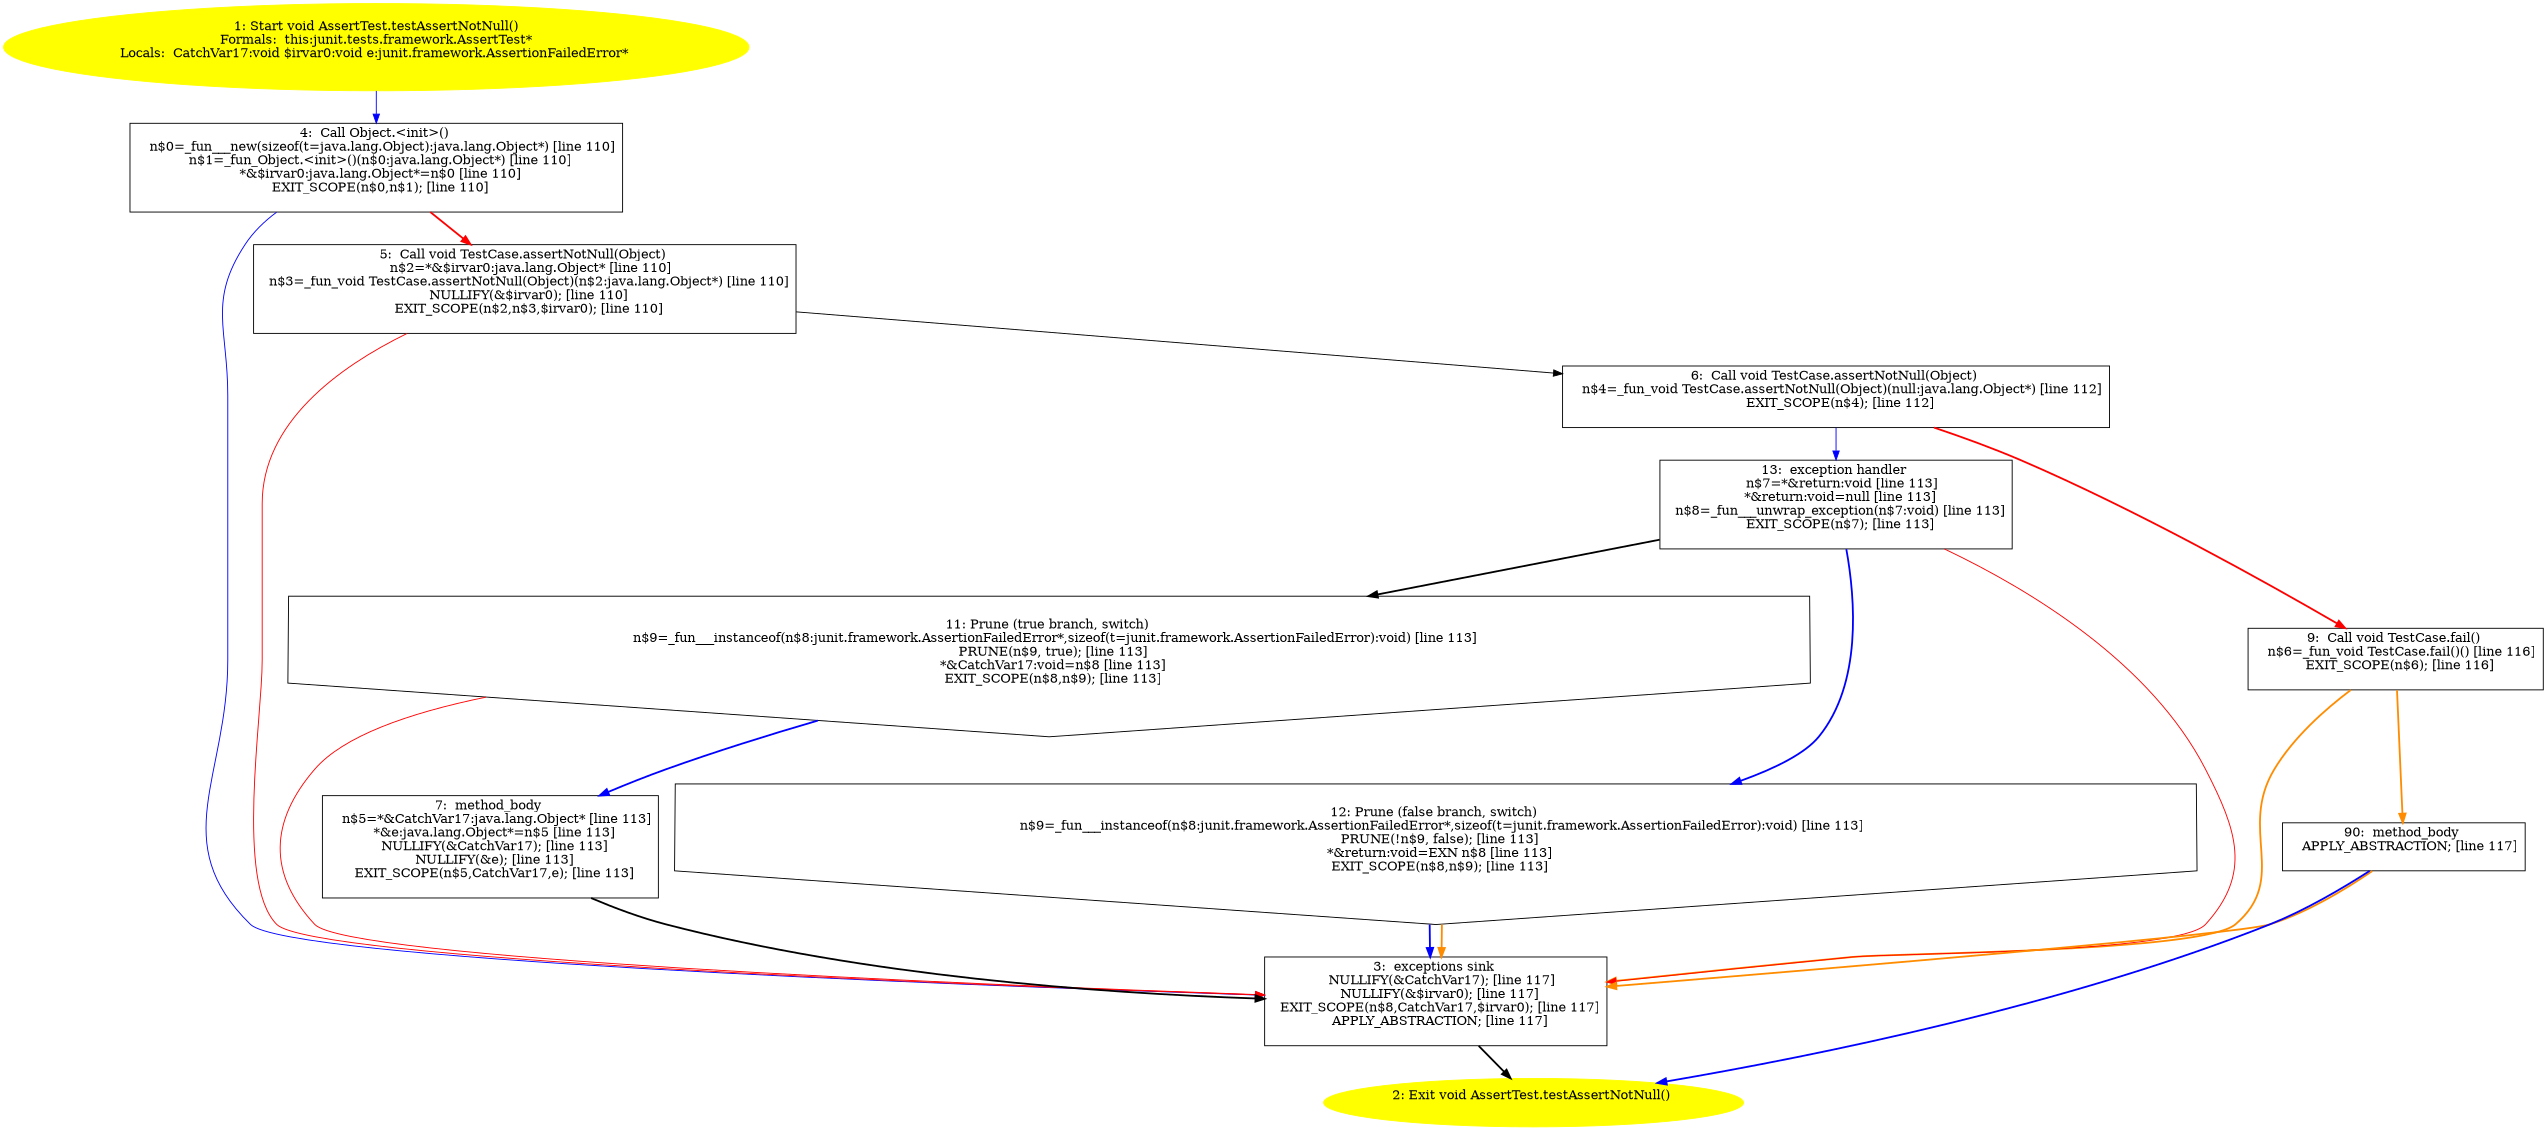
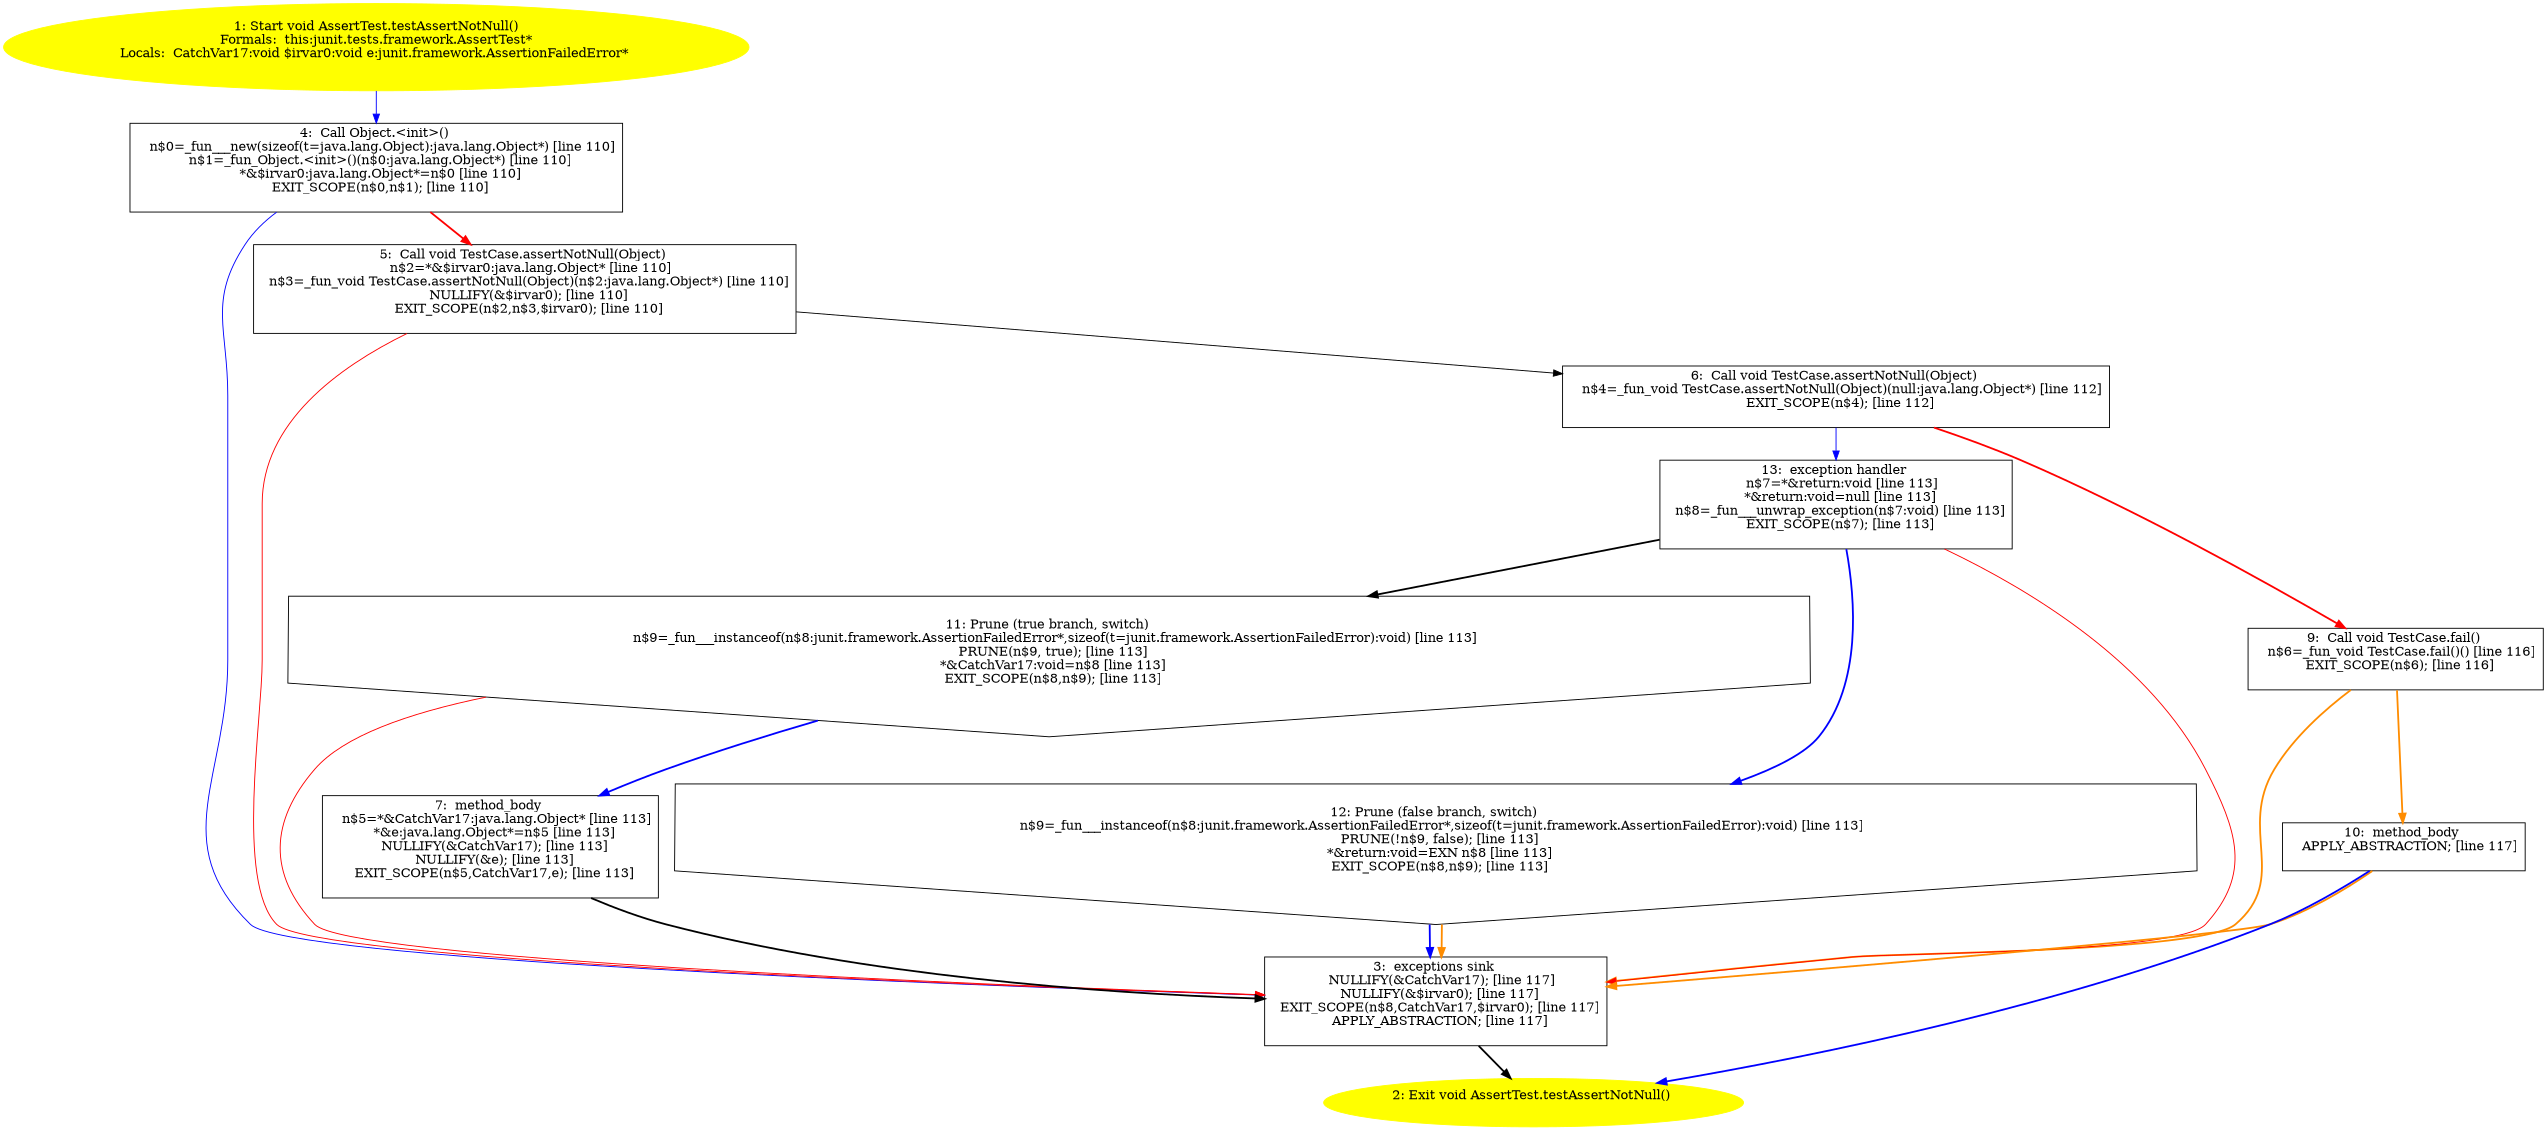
(2404, 847) -> (2404, 847)
